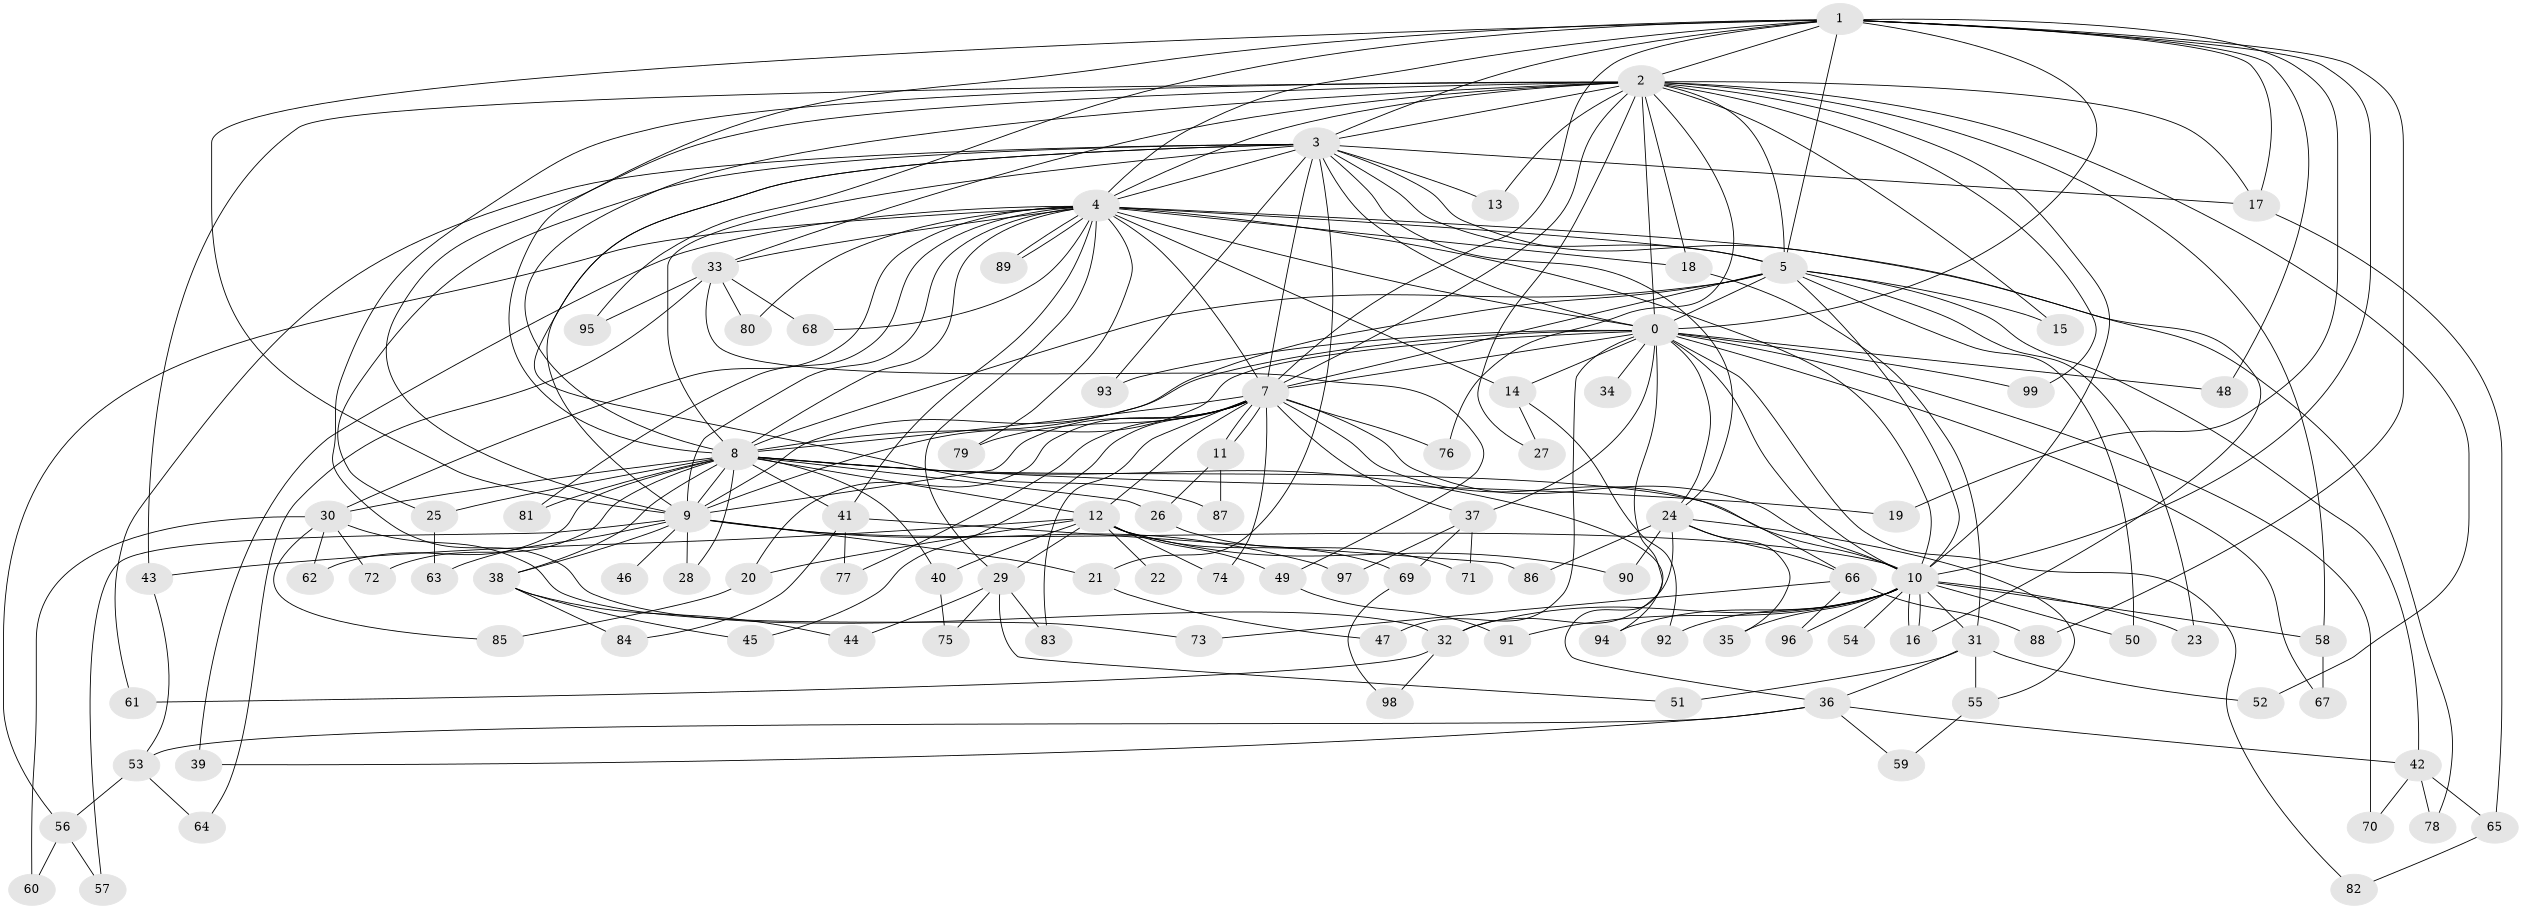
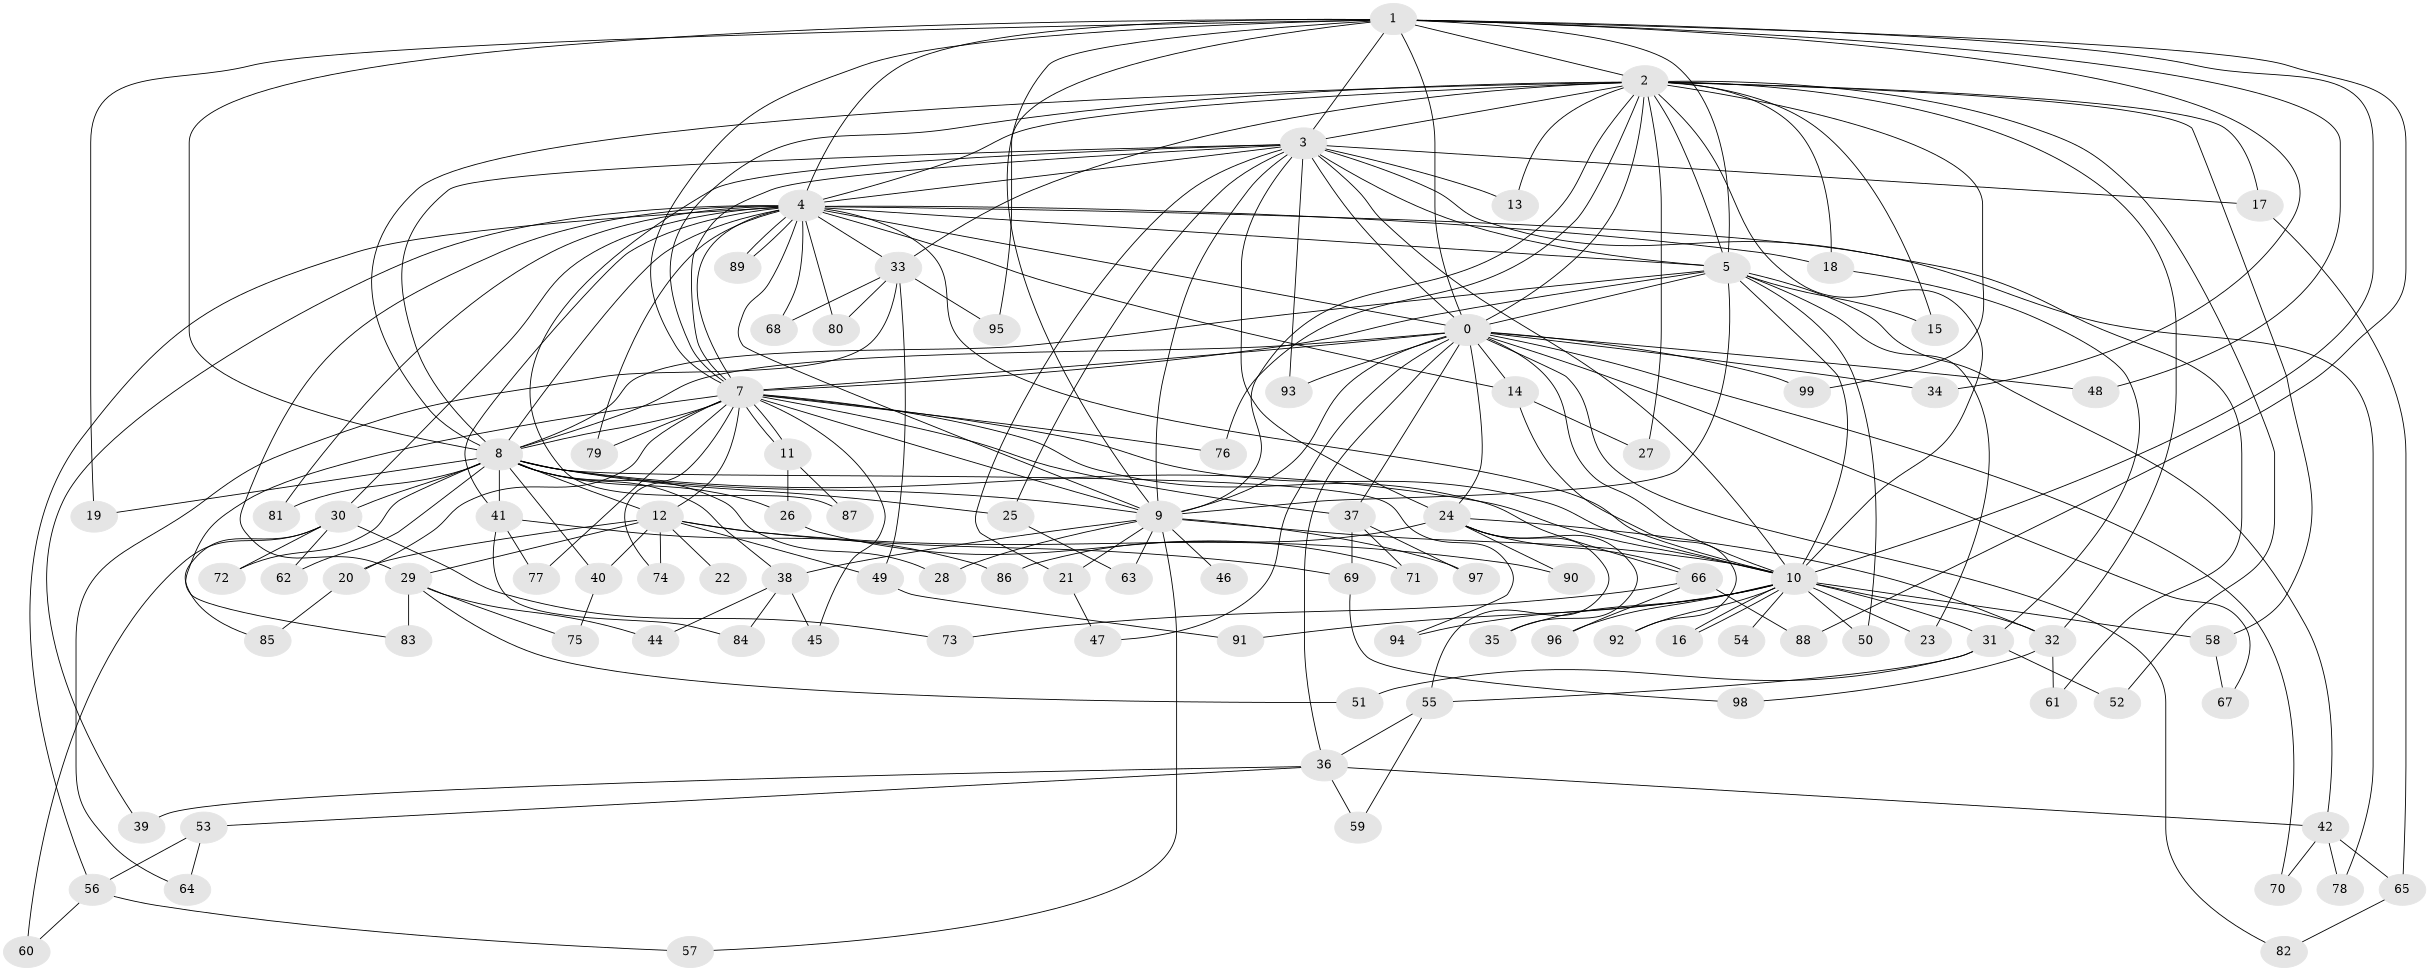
(2239, 60) -> (2085, 77)
(2179, 329) -> (1521, 325)
(149, 579) -> none
(1903, 674) -> (1377, 734)
